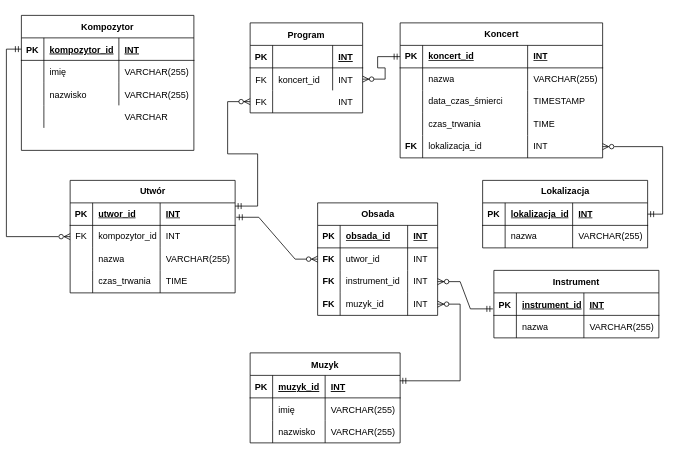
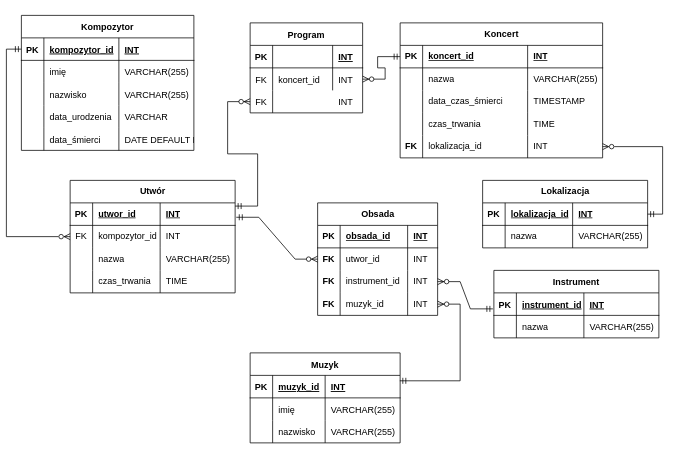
none -> (81, 117)
none -> (81, 139)
none -> (156, 139)
